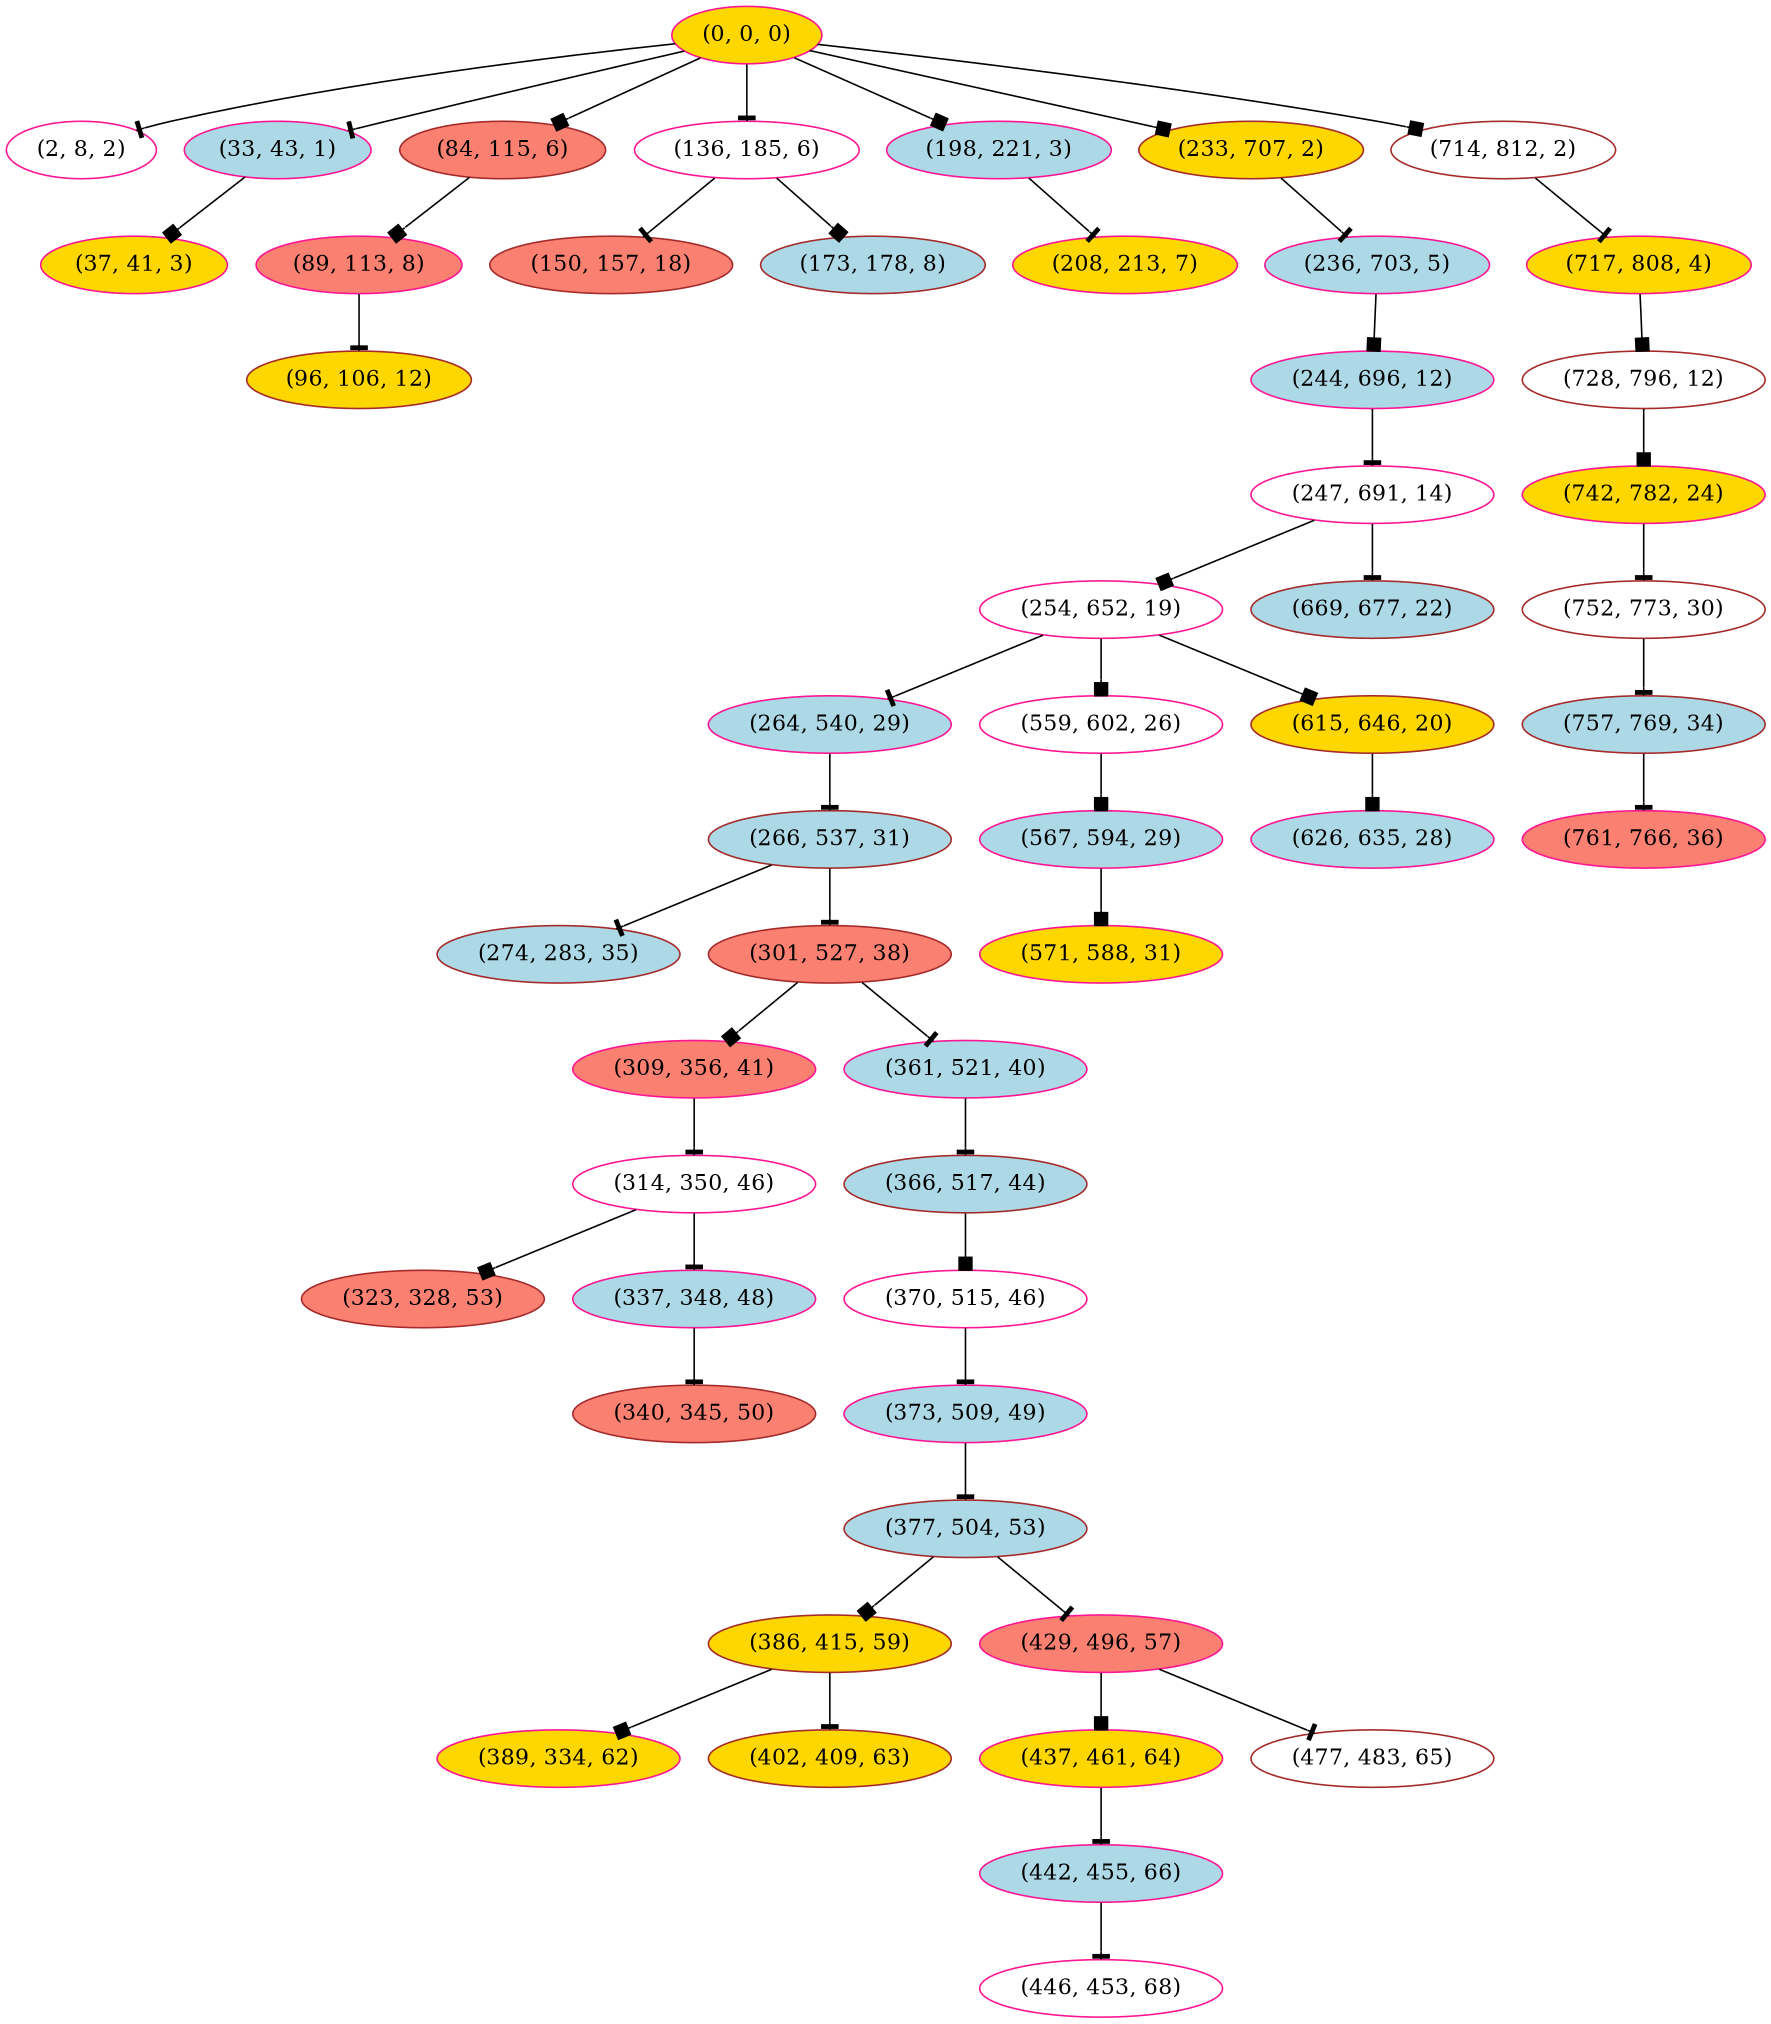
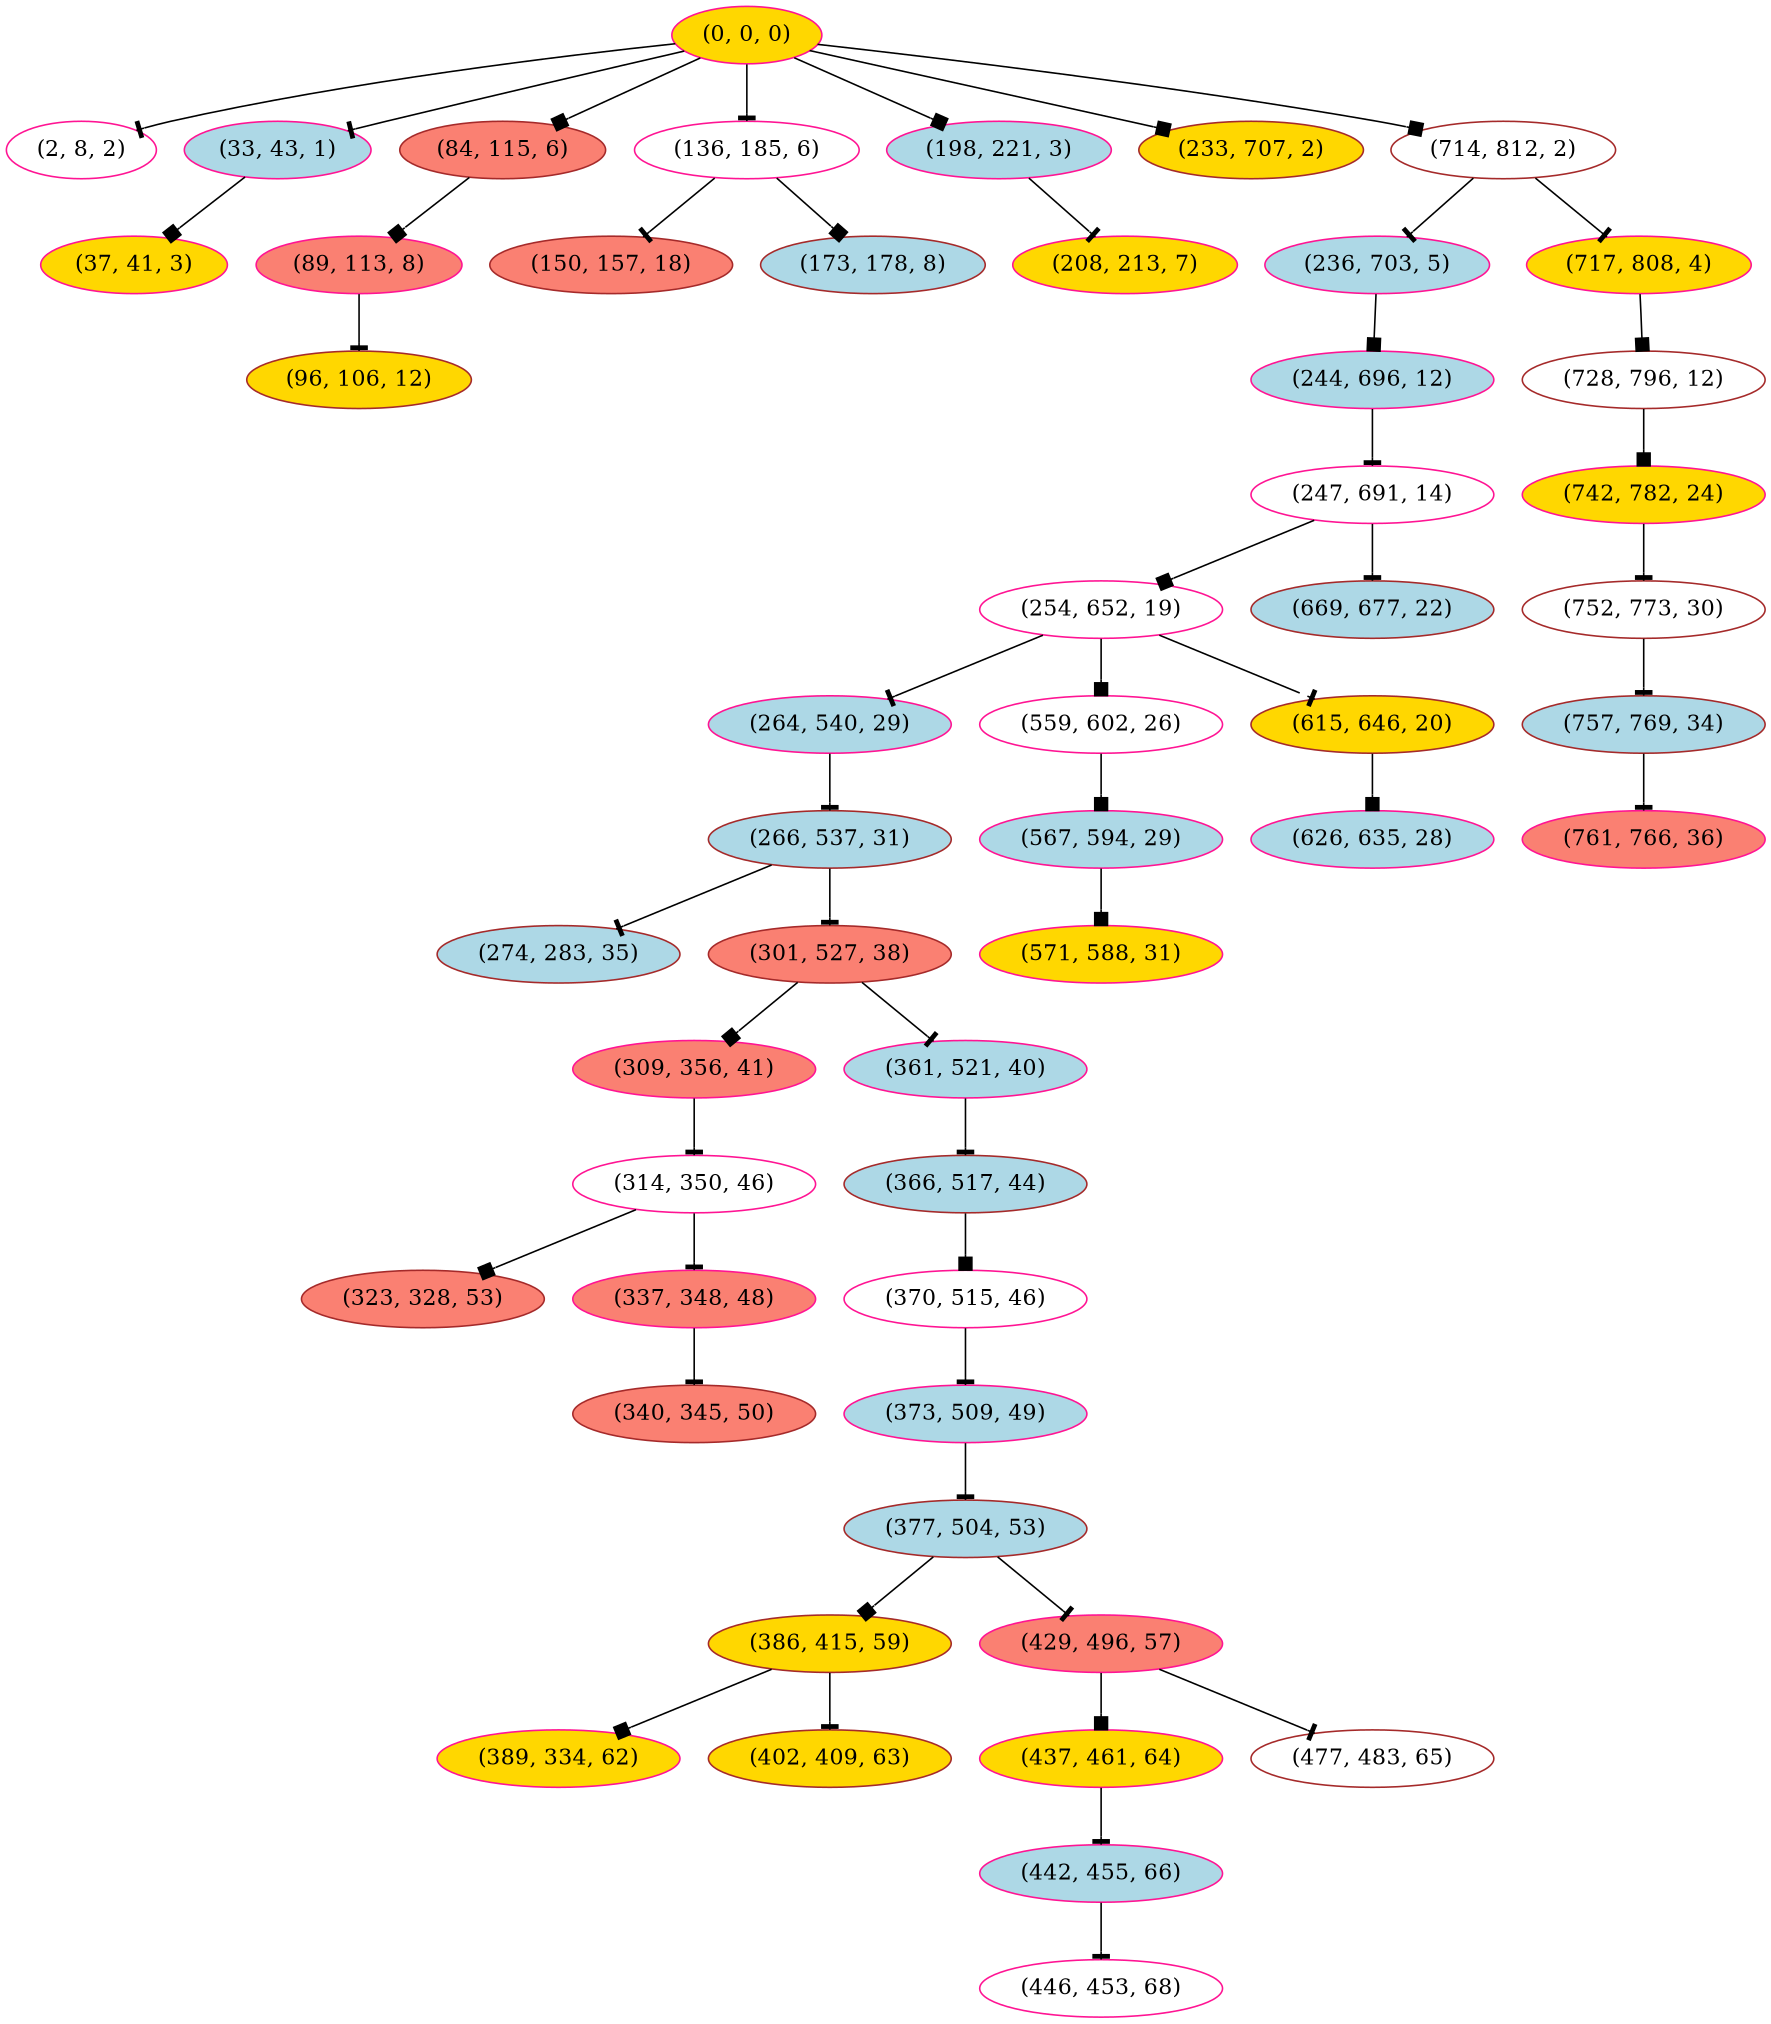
(1311, 205) -> (1443, 205)
(1230, 664) -> (1230, 664)
(694, 1299) -> (694, 1299)
